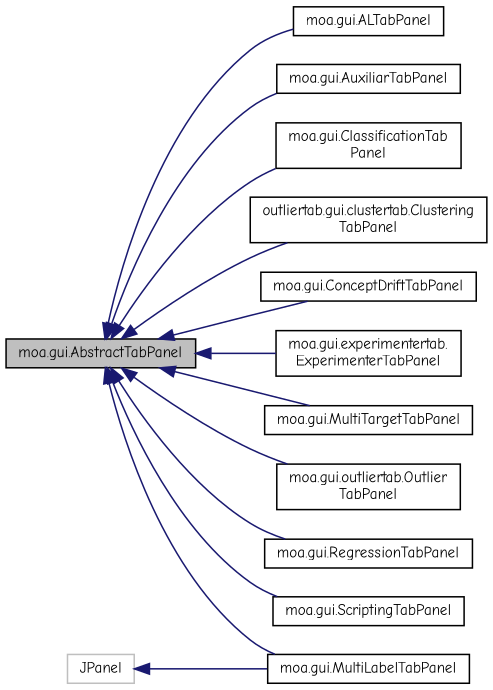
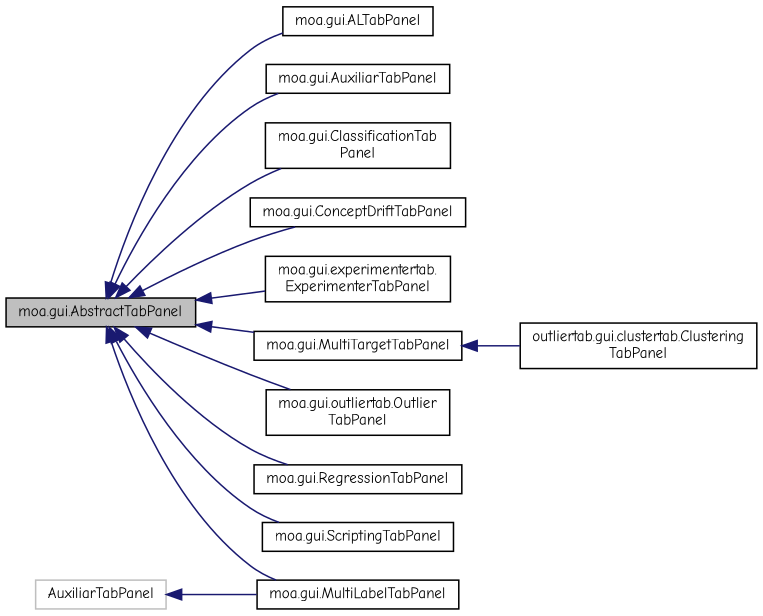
(208, 281) -> (499, 346)
(101, 669) -> (101, 595)
